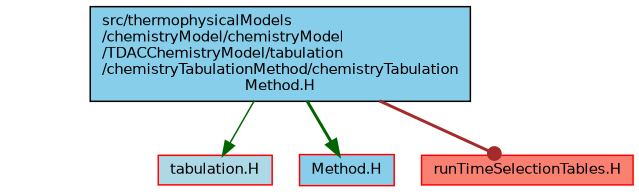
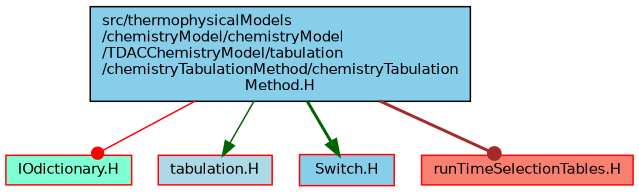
none -> (69, 170)
(347, 170) -> (347, 170)
